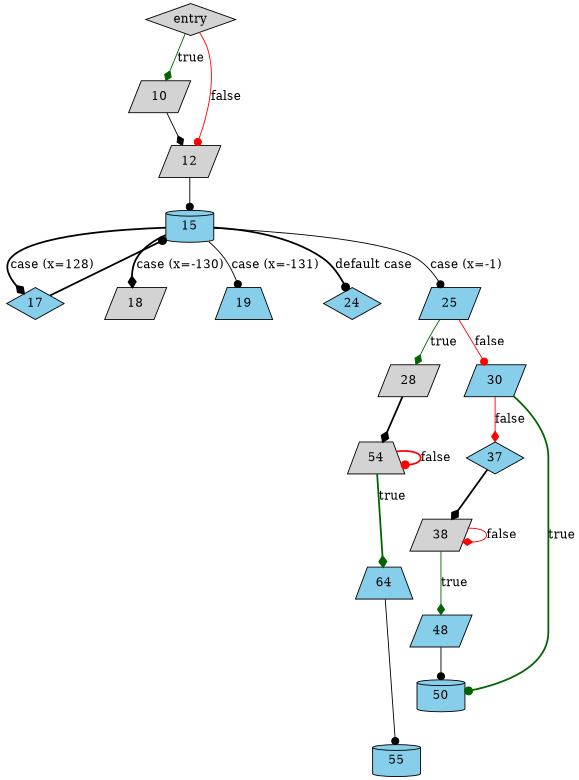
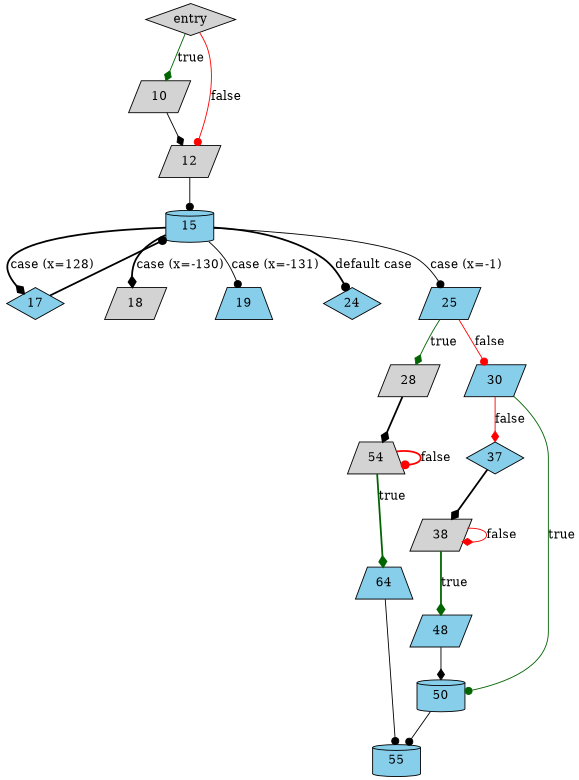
(548, 560) -> (548, 560)
(441, 578) -> (441, 578)
(441, 660) -> (441, 660)
none -> (421, 725)
